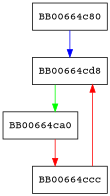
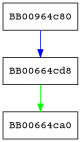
(70, 17) -> (40, 17)
(70, 180) -> none
